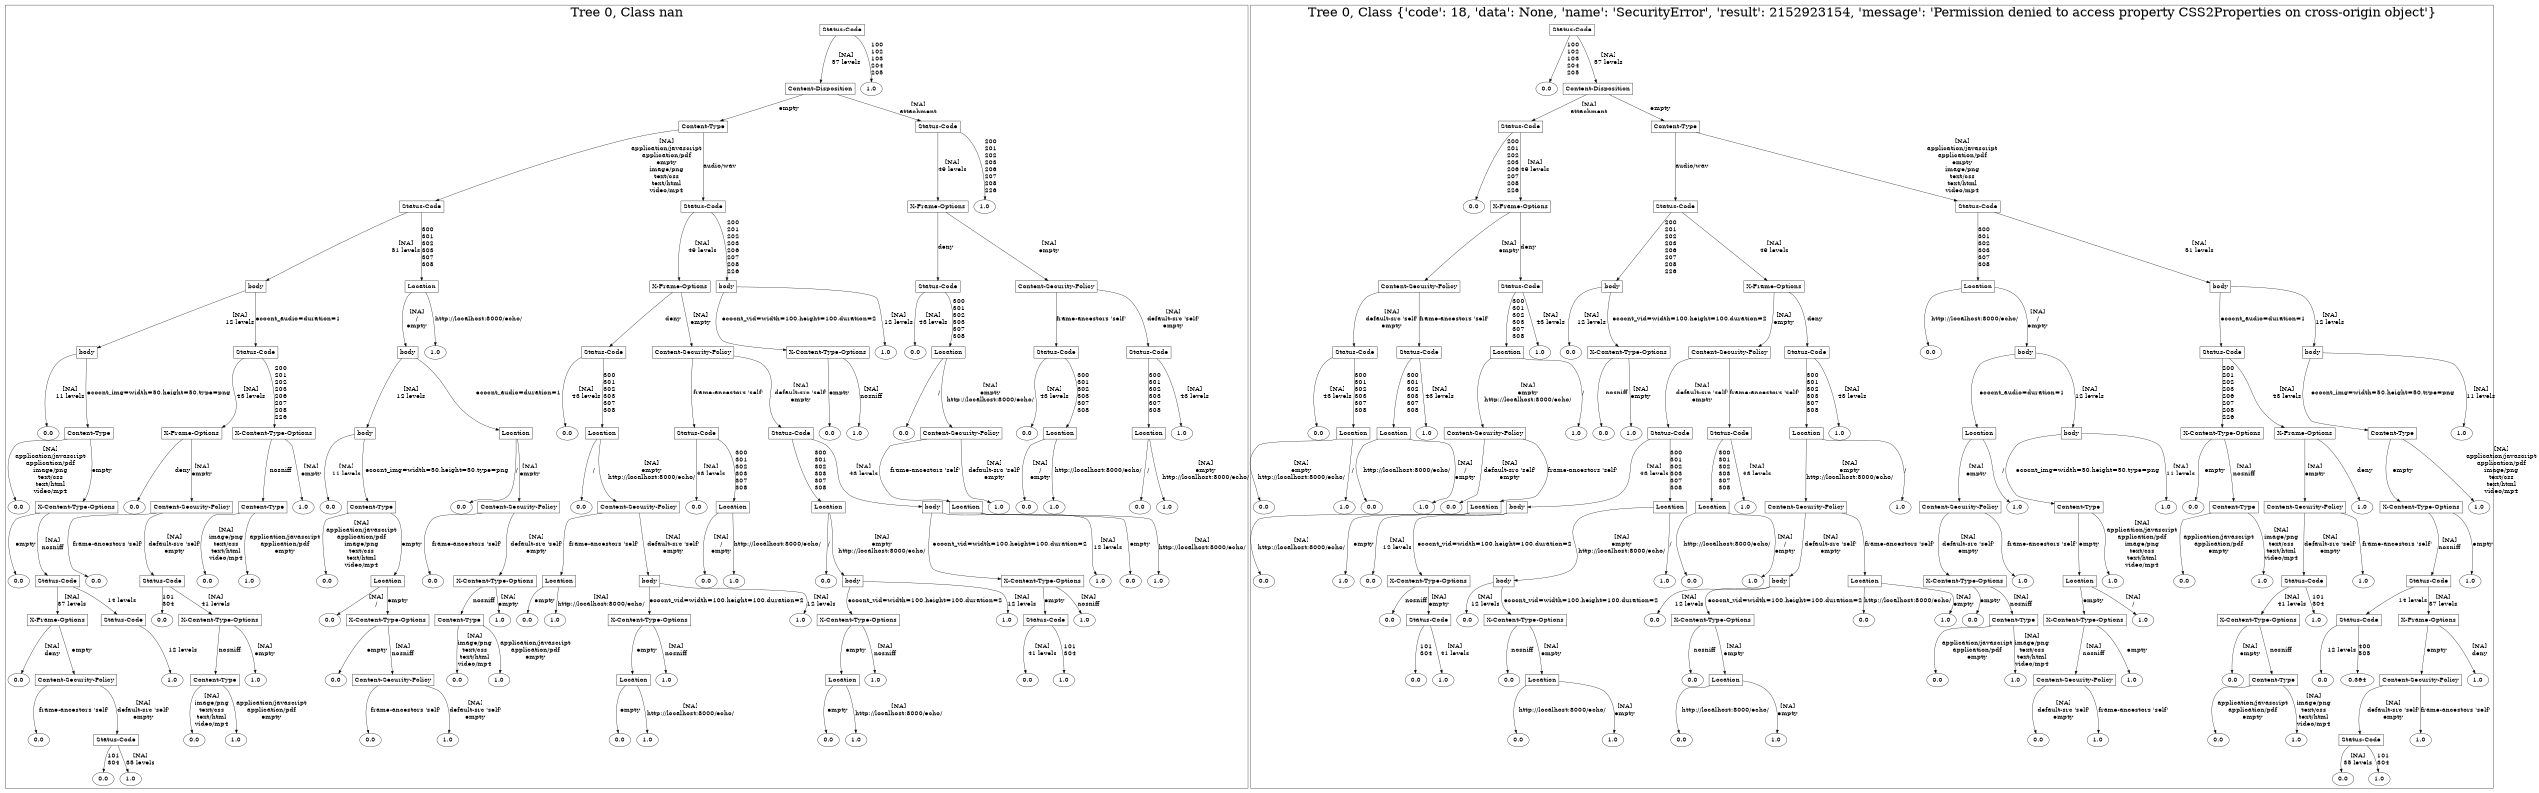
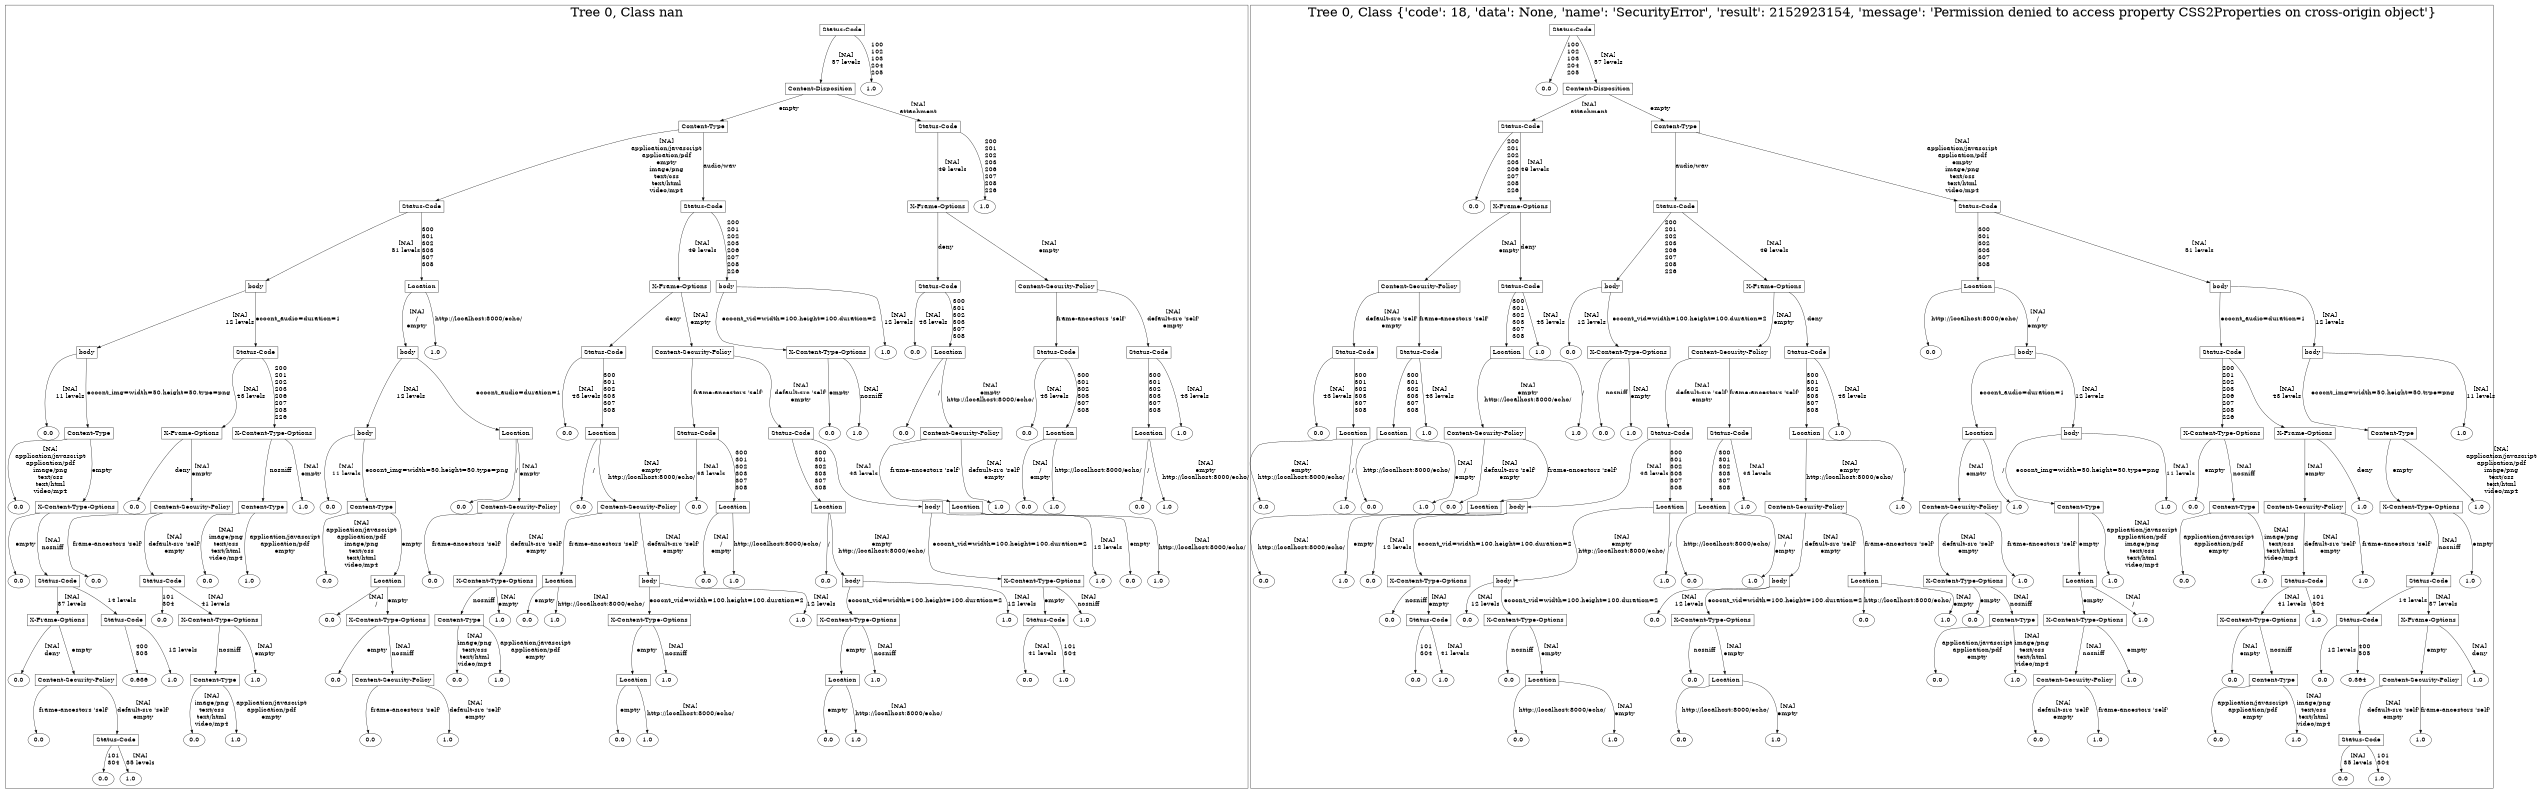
none -> (139, 680)
